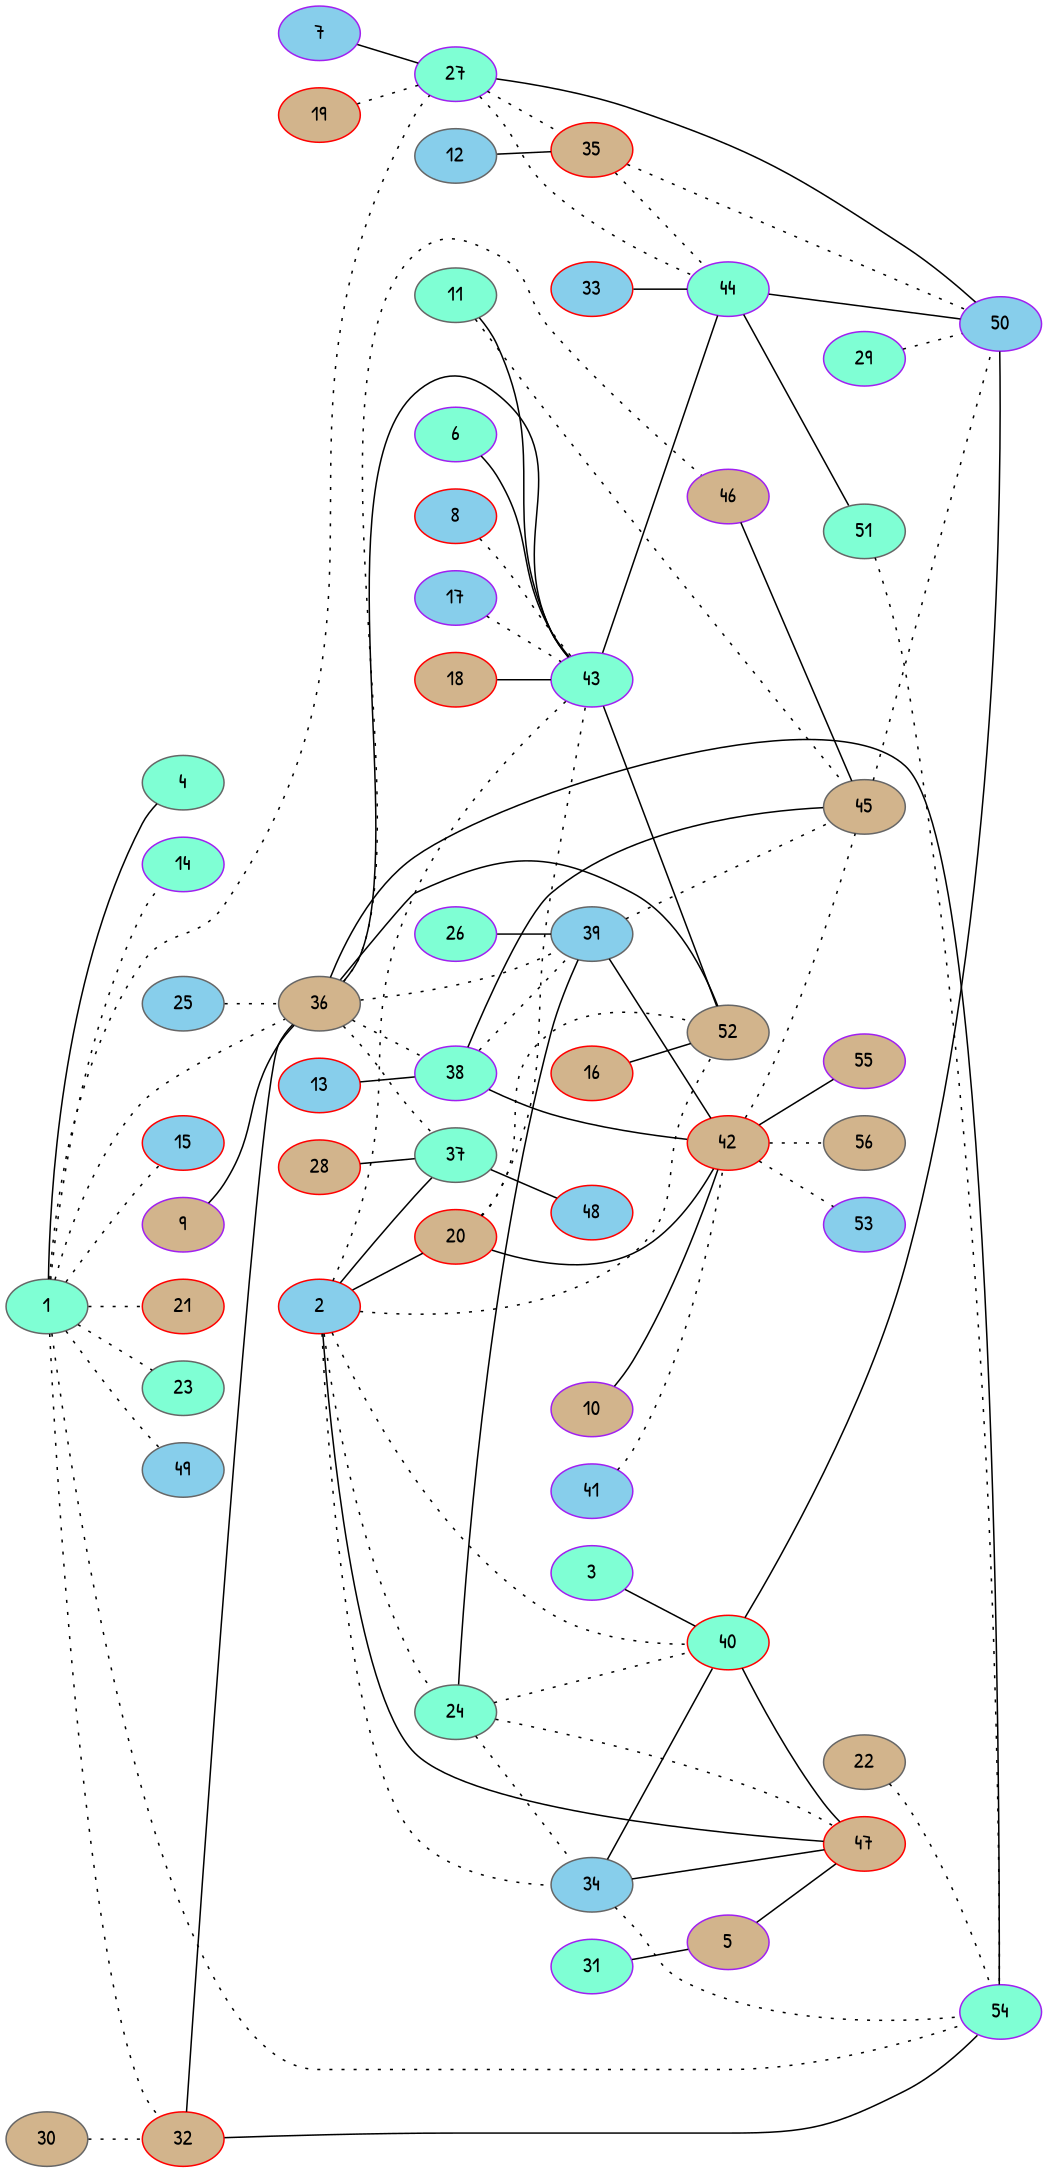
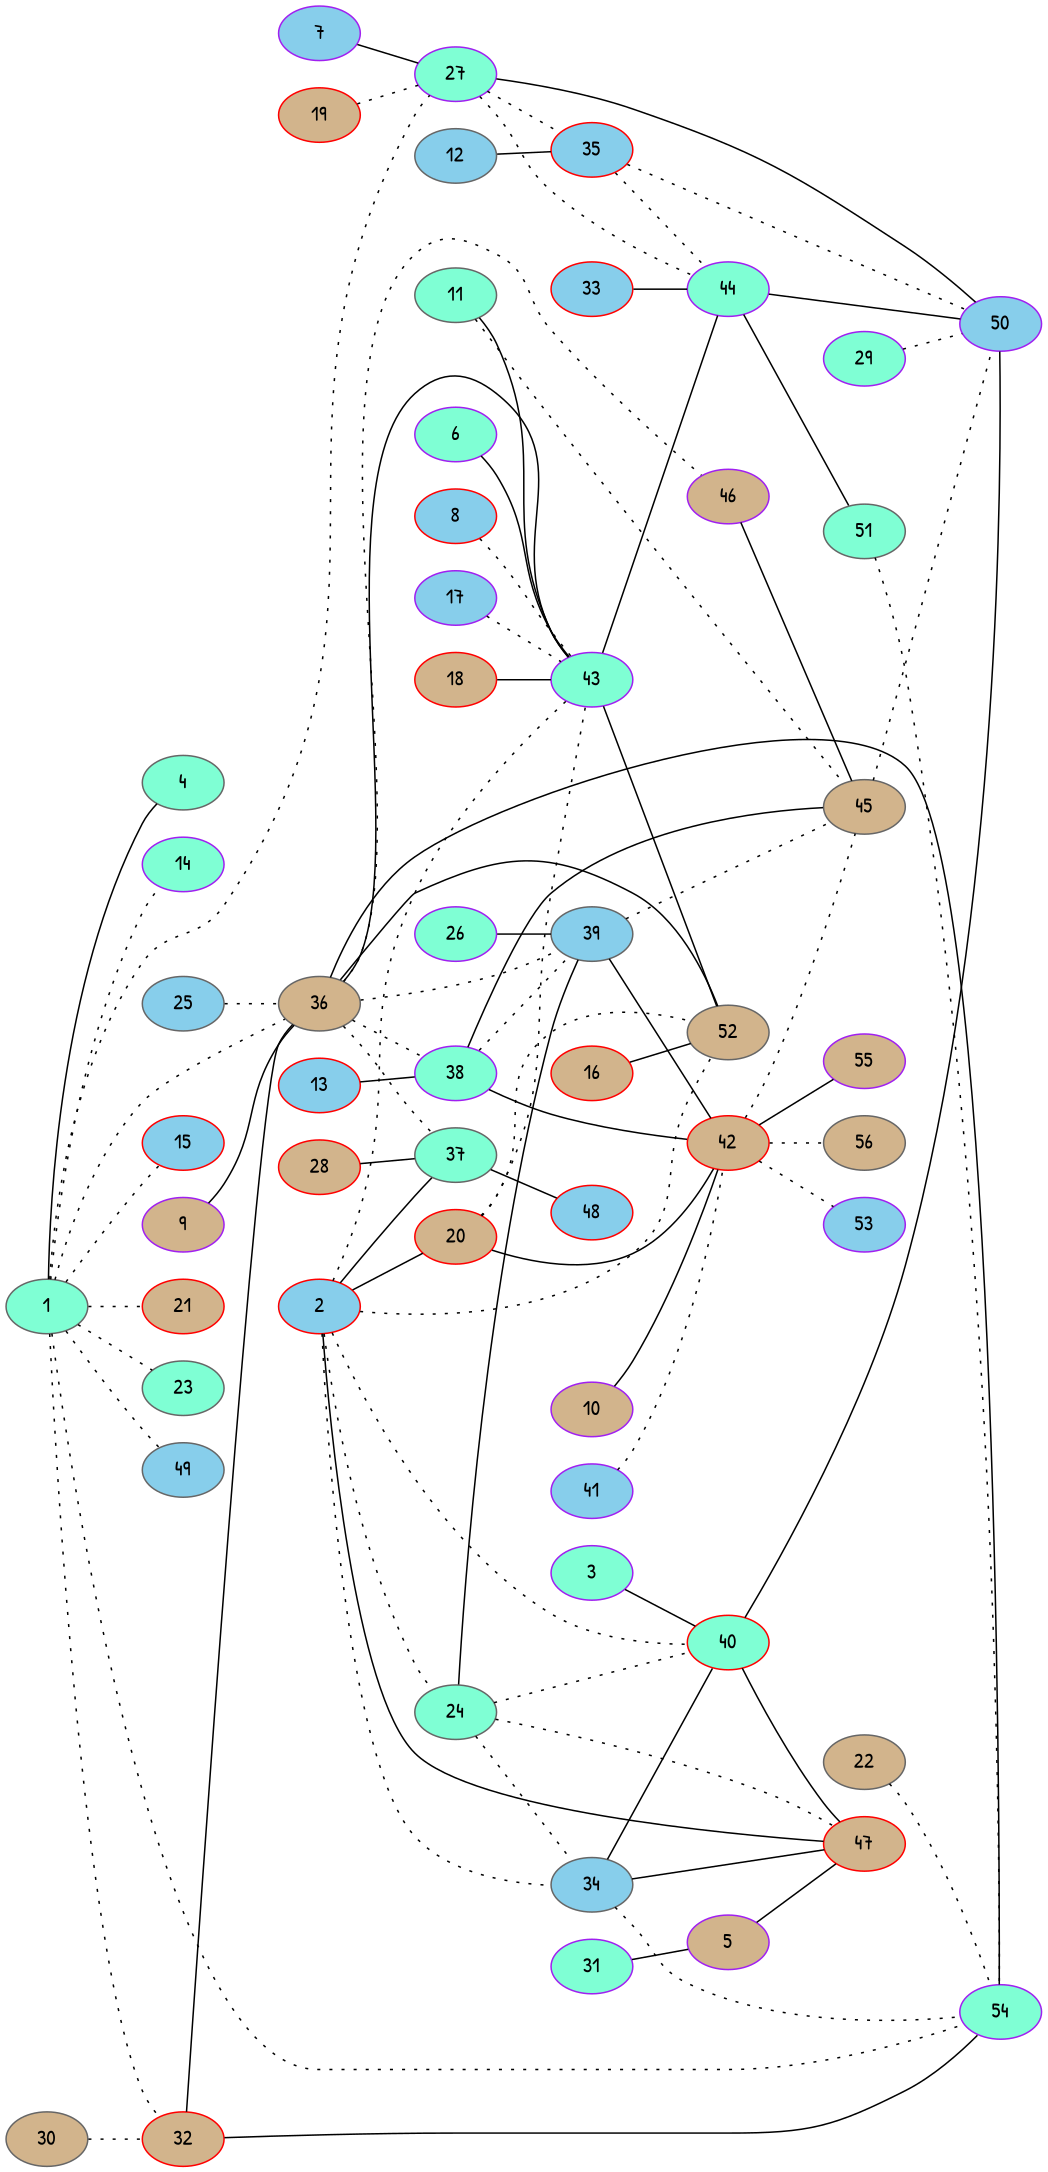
(592, 150) -> (592, 150)
